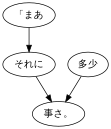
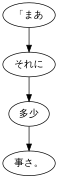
(42, 86) -> (29, 86)
